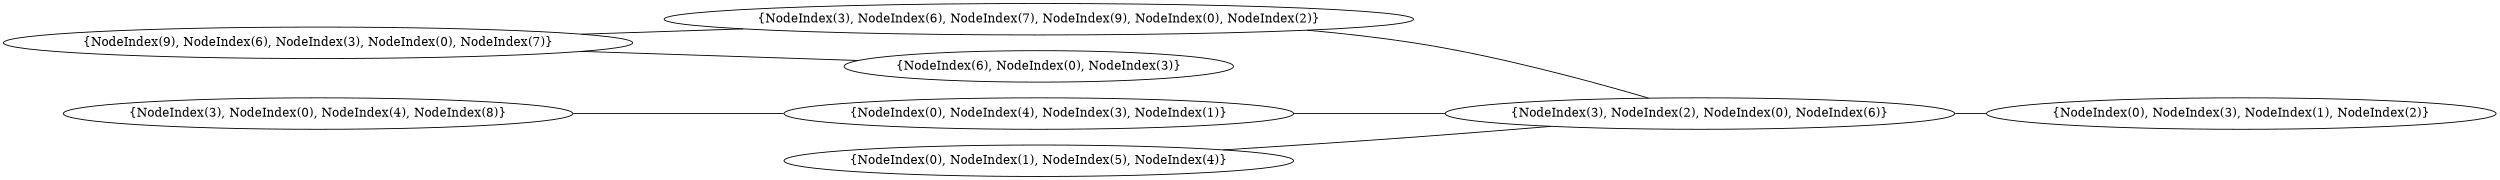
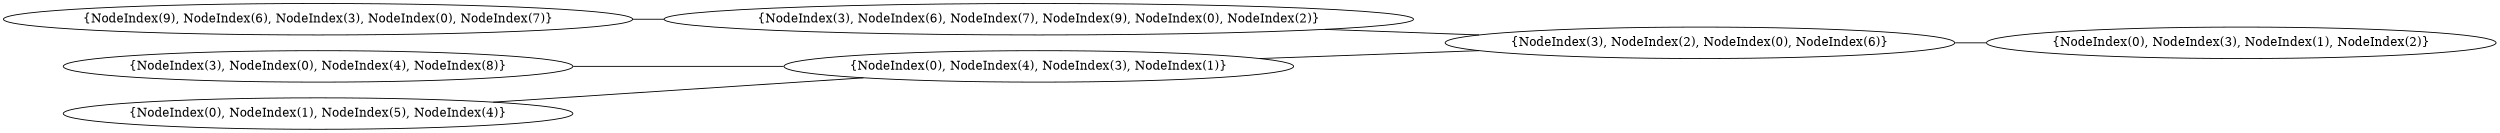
(1039, 66) -> none
(1387, 139) -> (678, 90)
